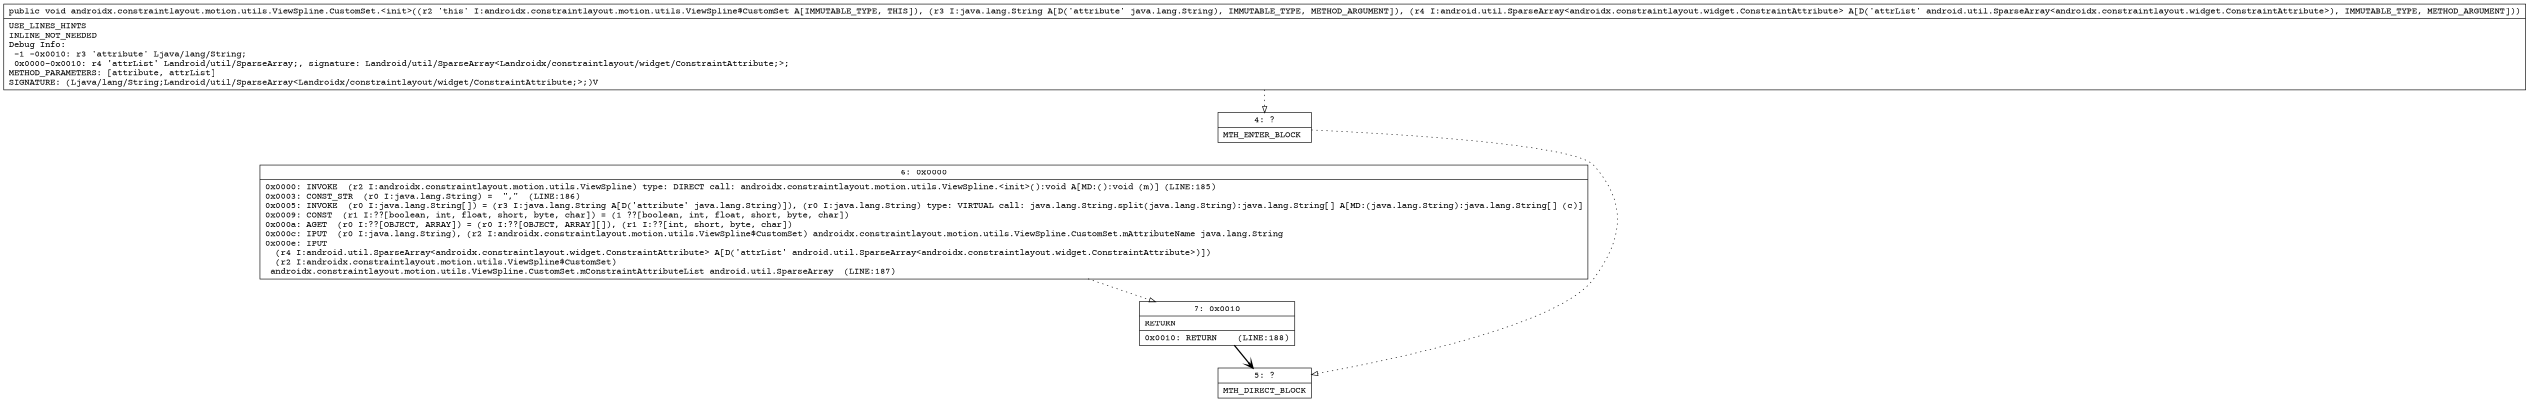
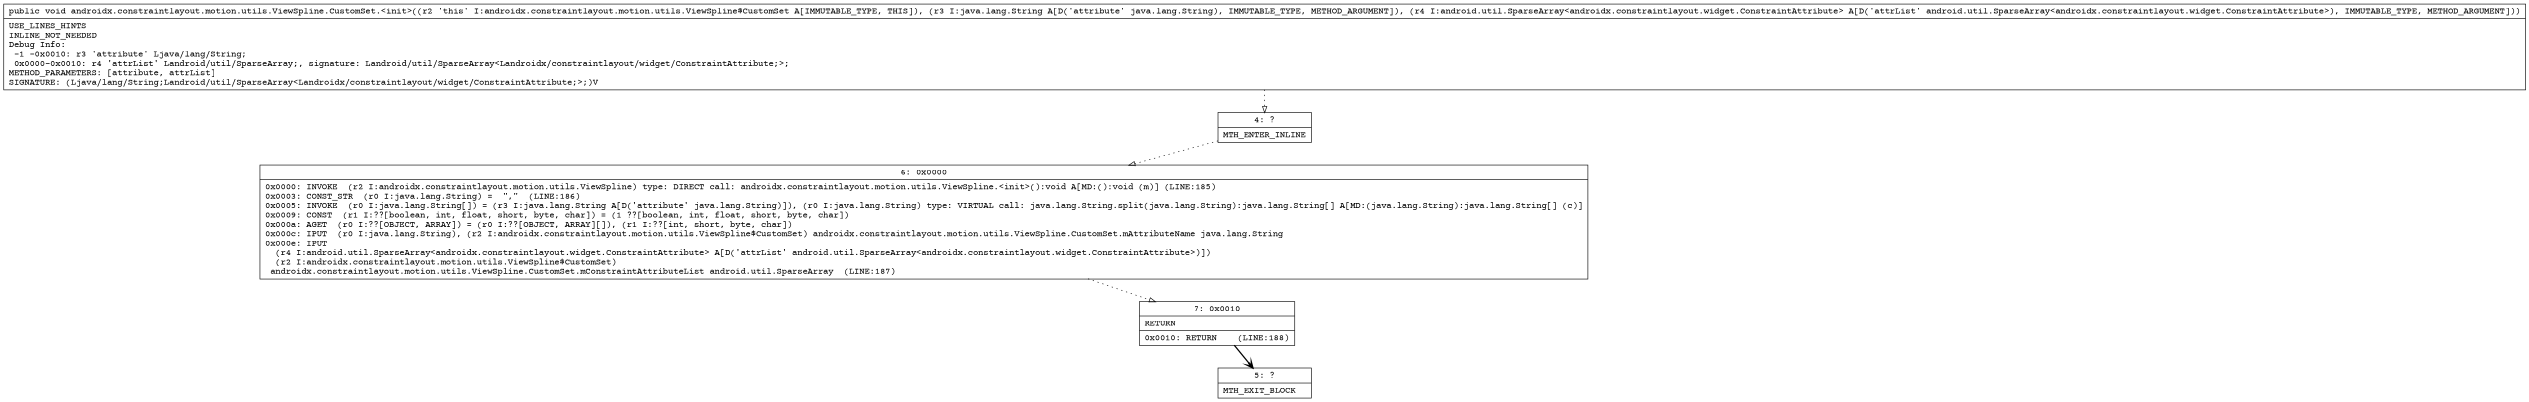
(1262, 135) -> (1265, 135)
(1617, 226) -> (1176, 152)
(1265, 390) -> (1259, 390)
